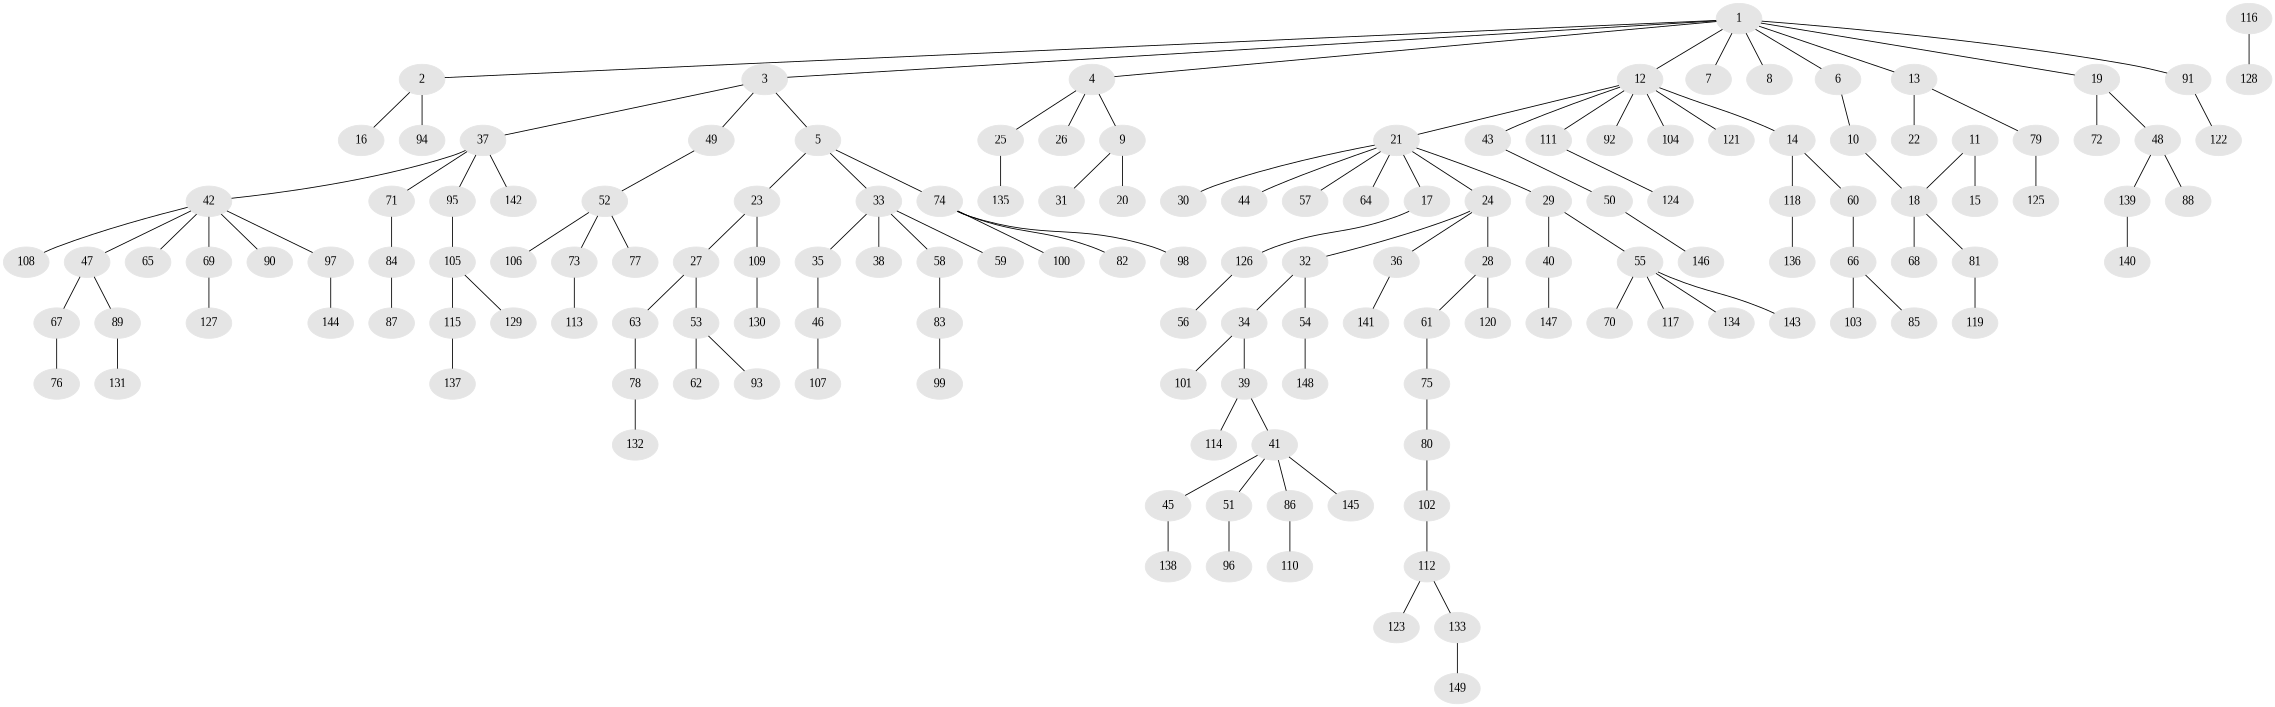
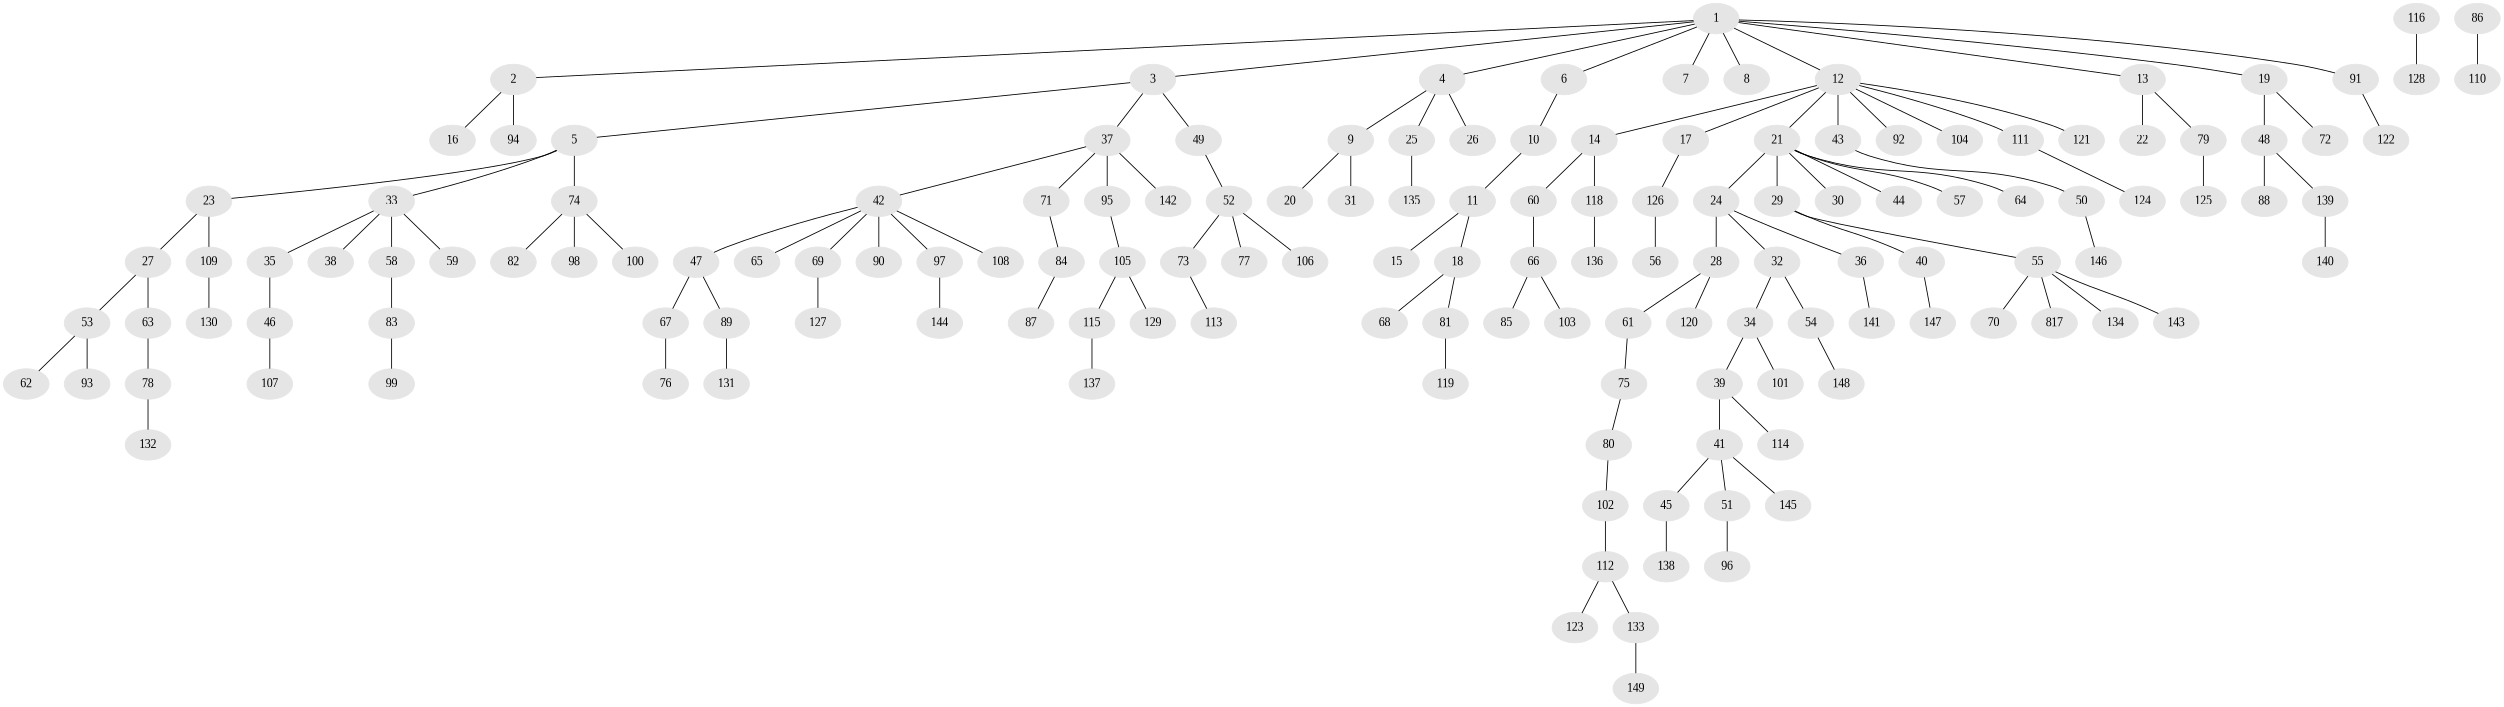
(1412, 171) -> (1762, 110)
(1884, 171) -> (1503, 171)
(1671, 323) -> (2055, 323)
(1282, 475) -> none
